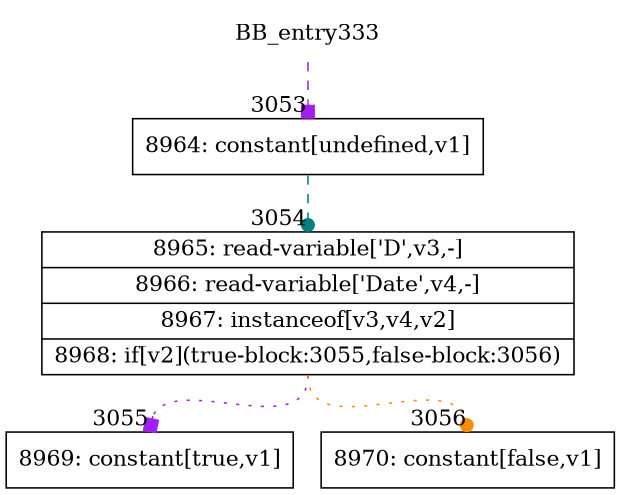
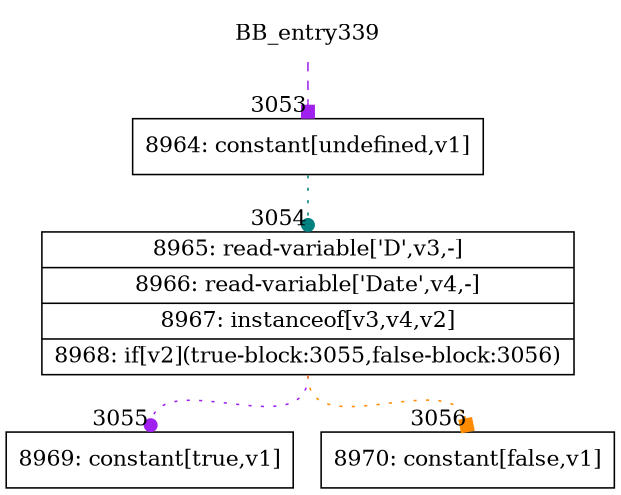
(308, 34) -> (308, 34)
(308, 197) -> (308, 197)
(237, 404) -> (235, 404)
(381, 404) -> (380, 404)
